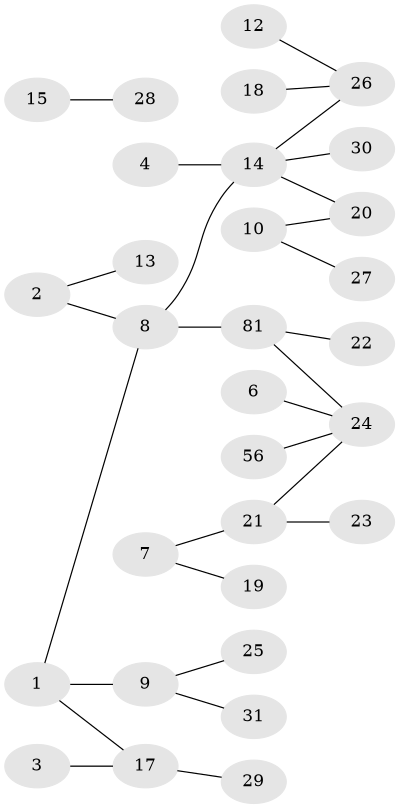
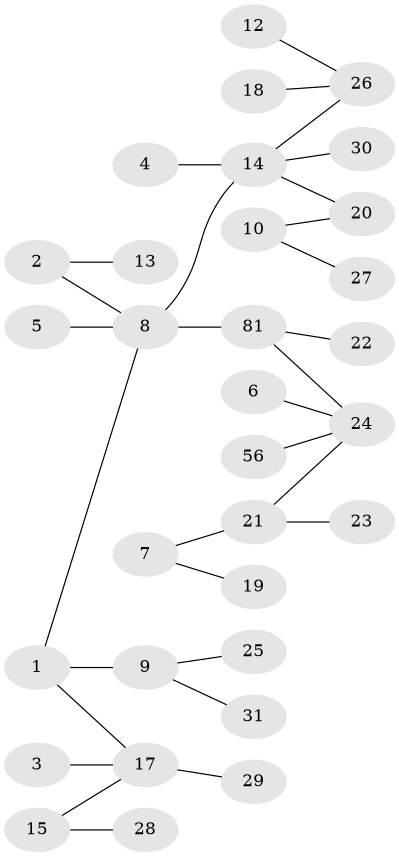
none -> (37, 327)
none -> (91, 797)
